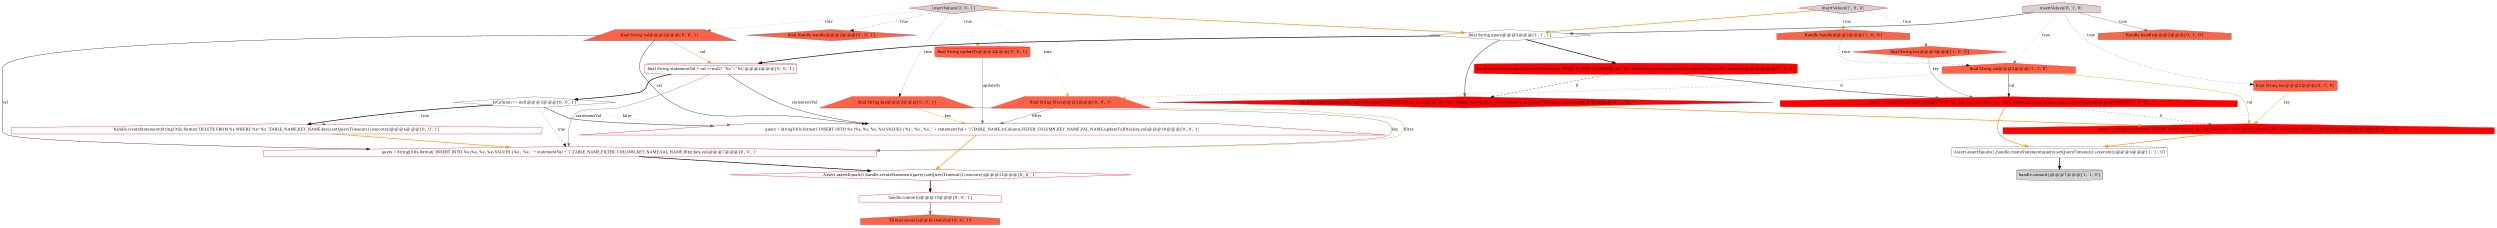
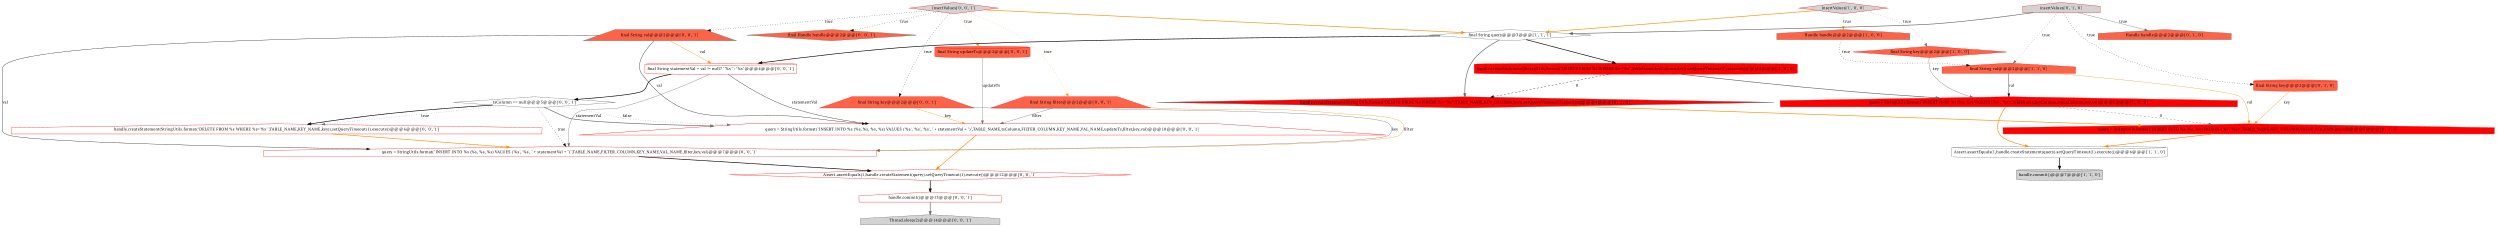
(820, 20) -> (820, 20)
(1540, 92) -> none
(930, 220) -> (930, 220)
